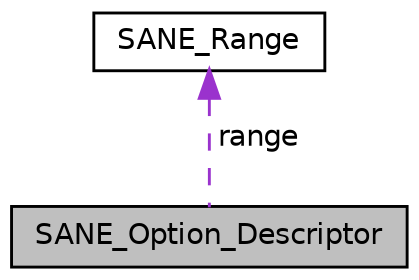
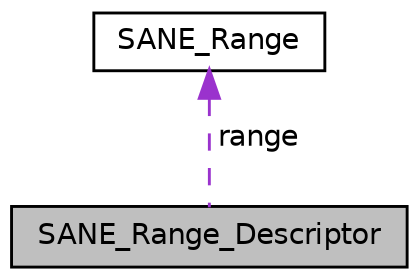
(209, 237) -> (209, 237)
